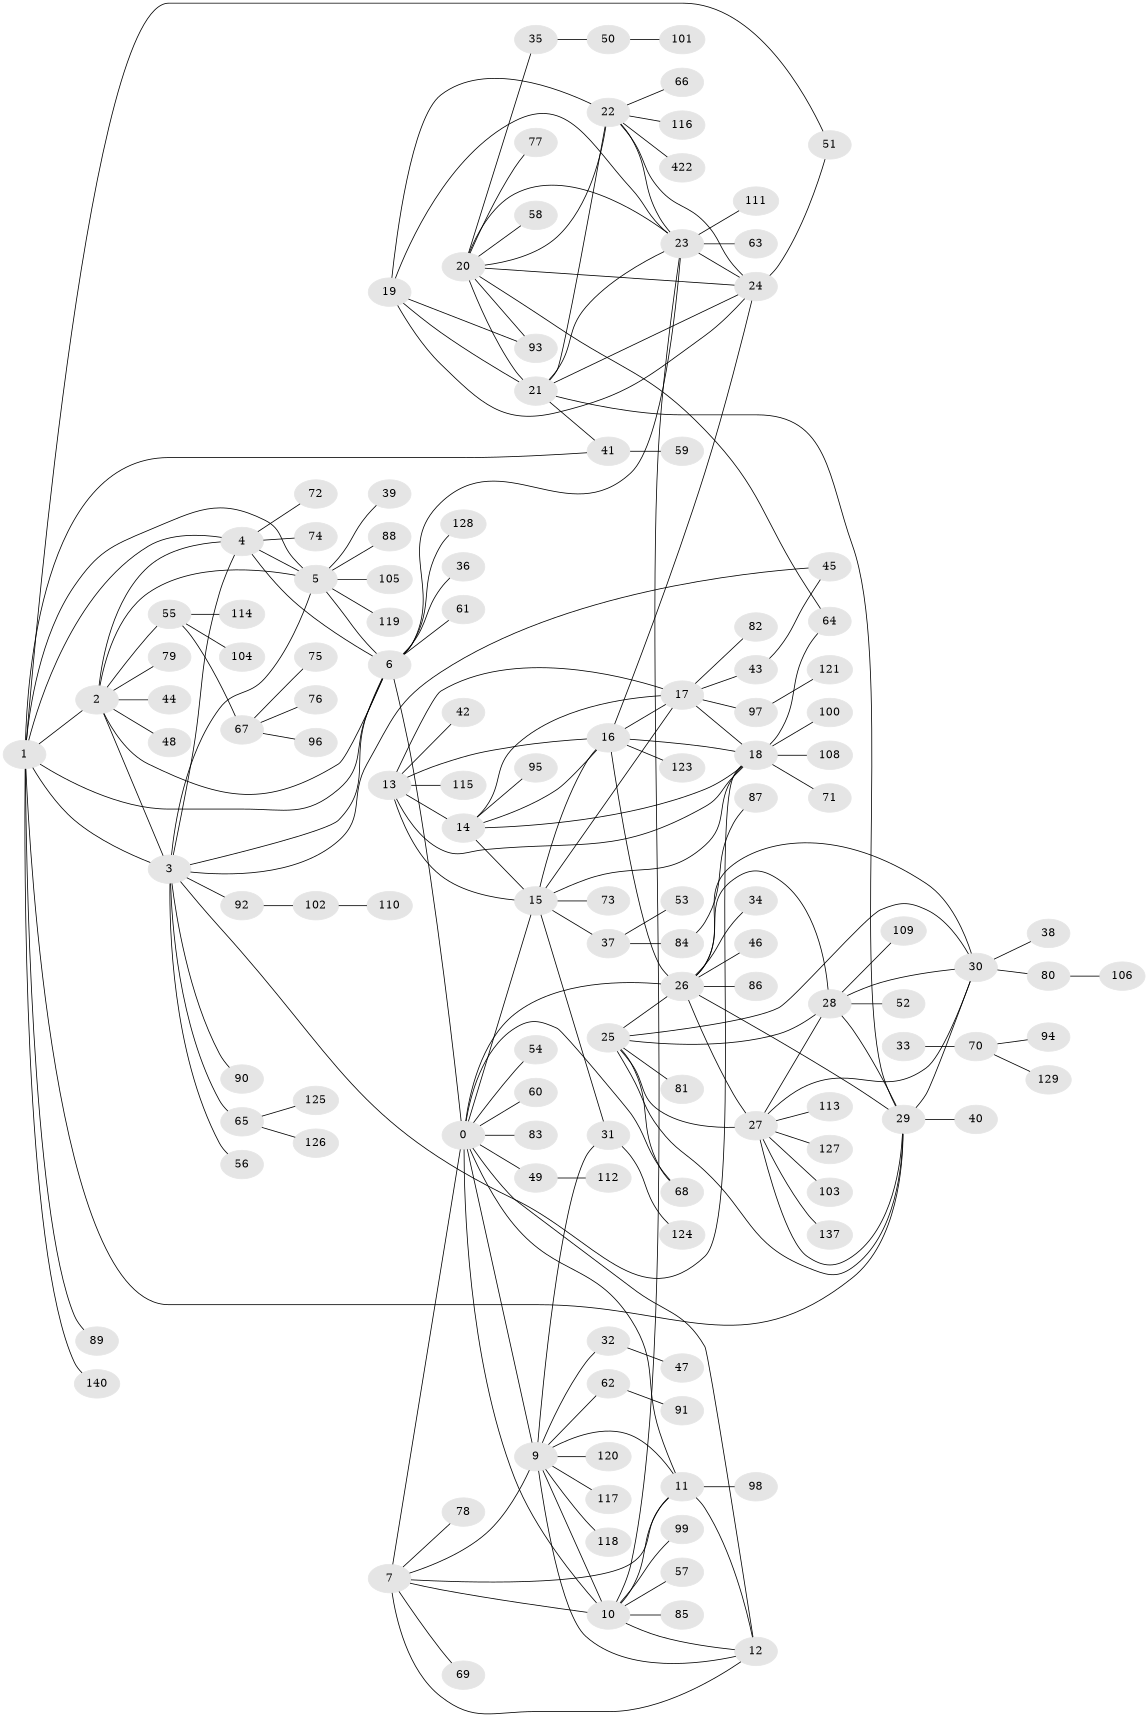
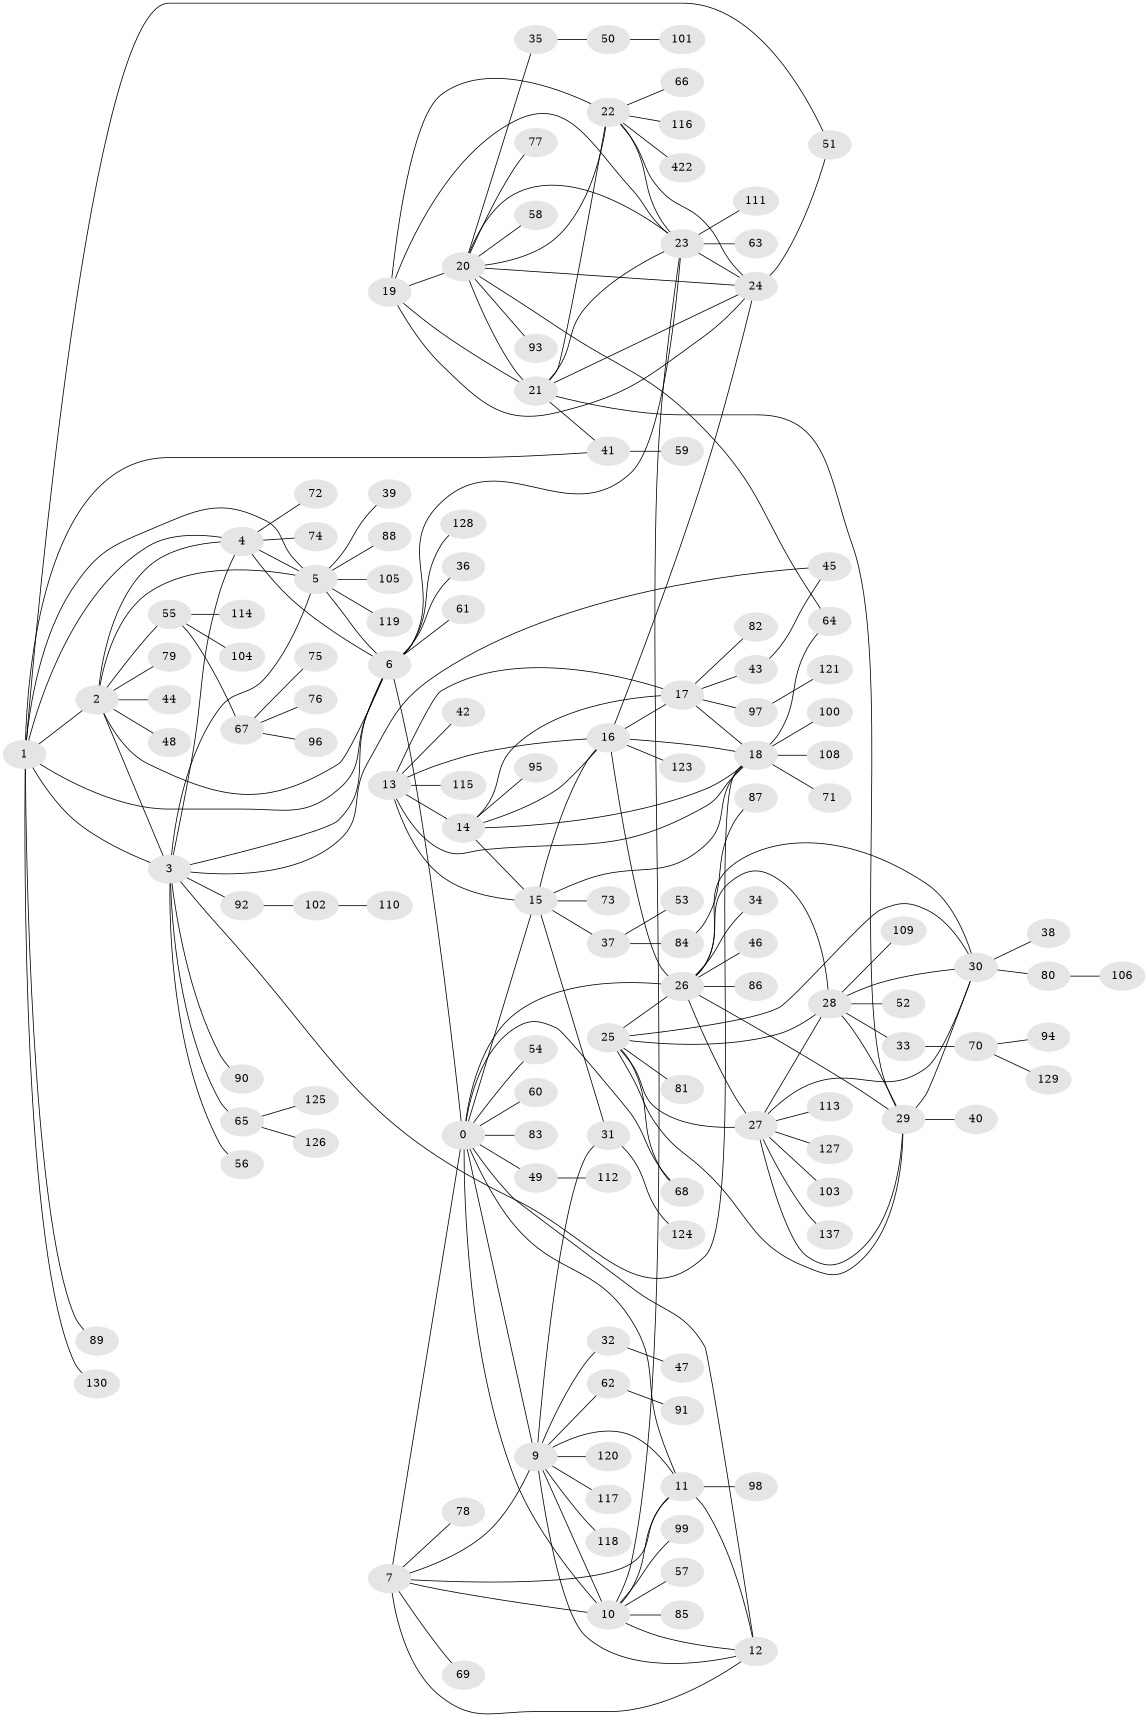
(463, 320) -> (427, 279)
(609, 798) -> none
none -> (867, 1025)
(308, 1305) -> none
(97, 1384) -> (97, 1384)
